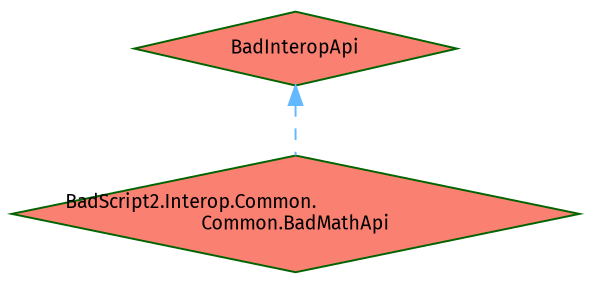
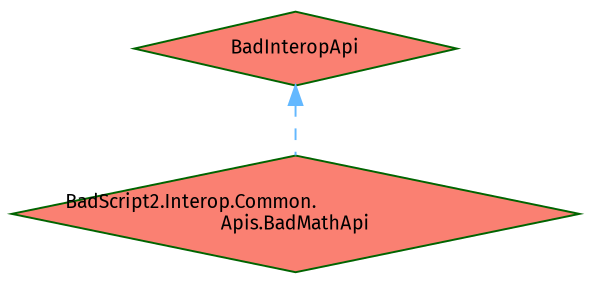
(296, 214) -> (296, 214)
